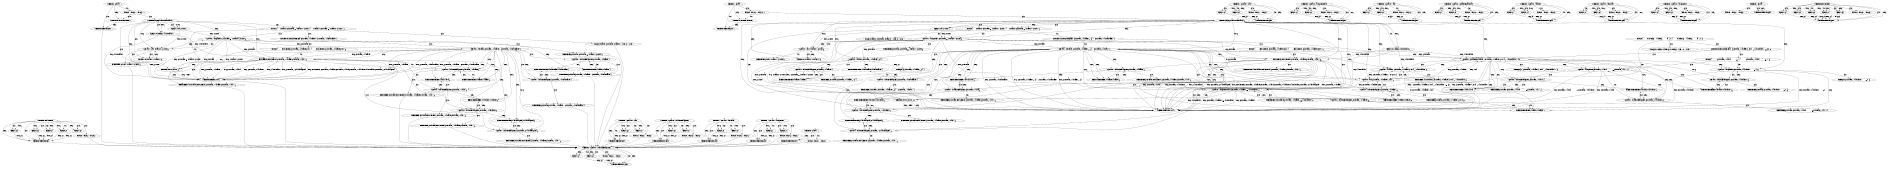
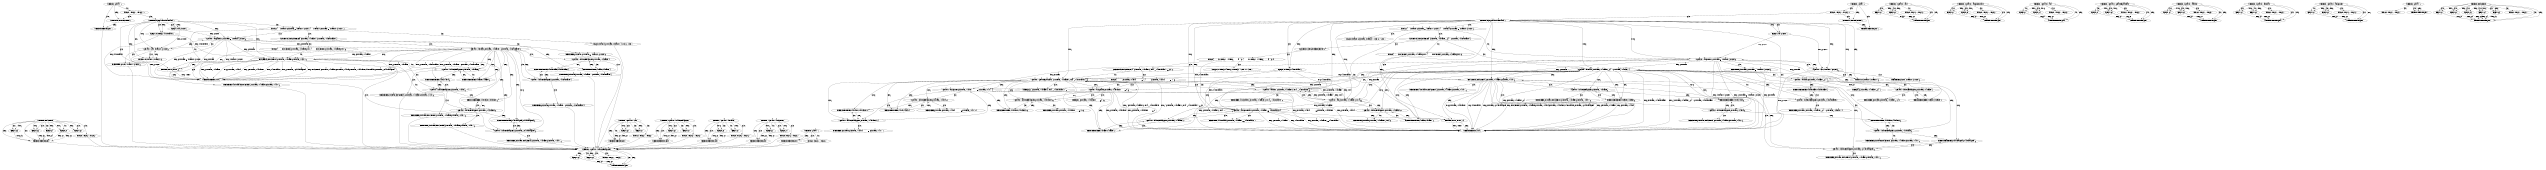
none -> (1312, 49)
